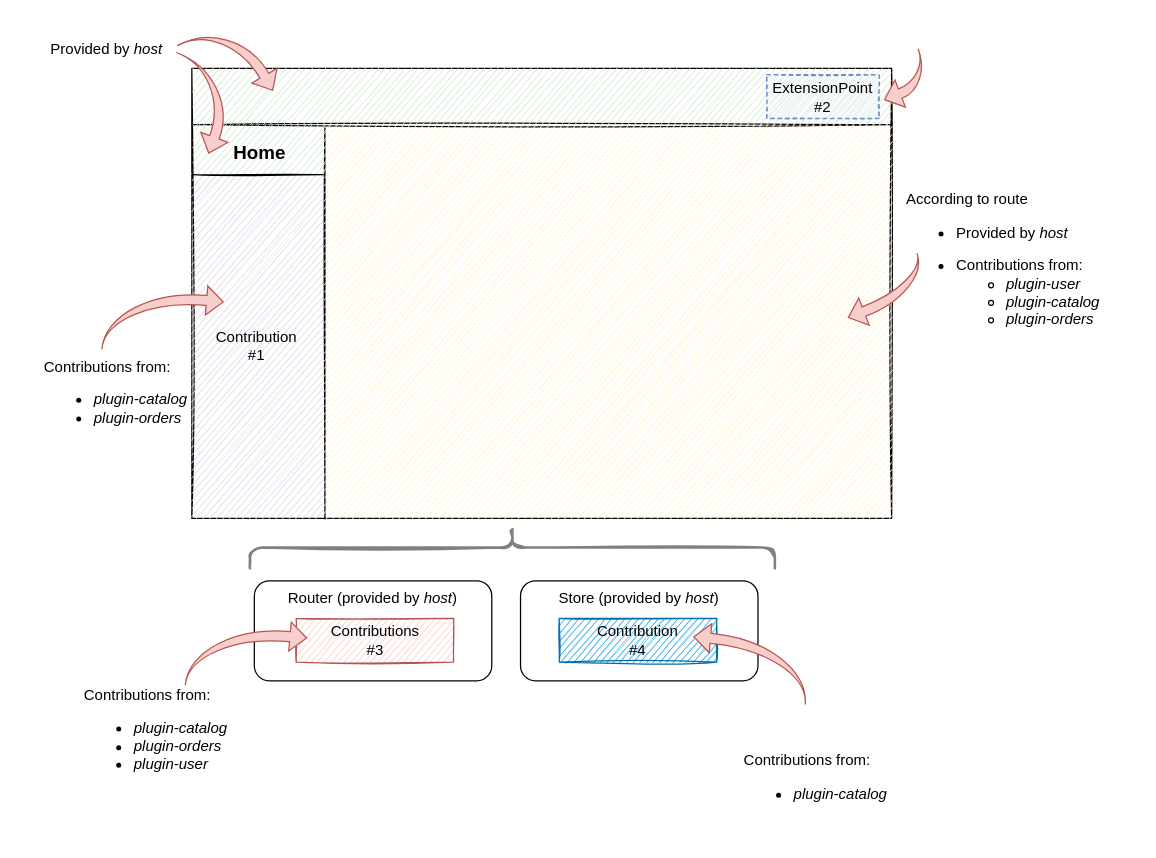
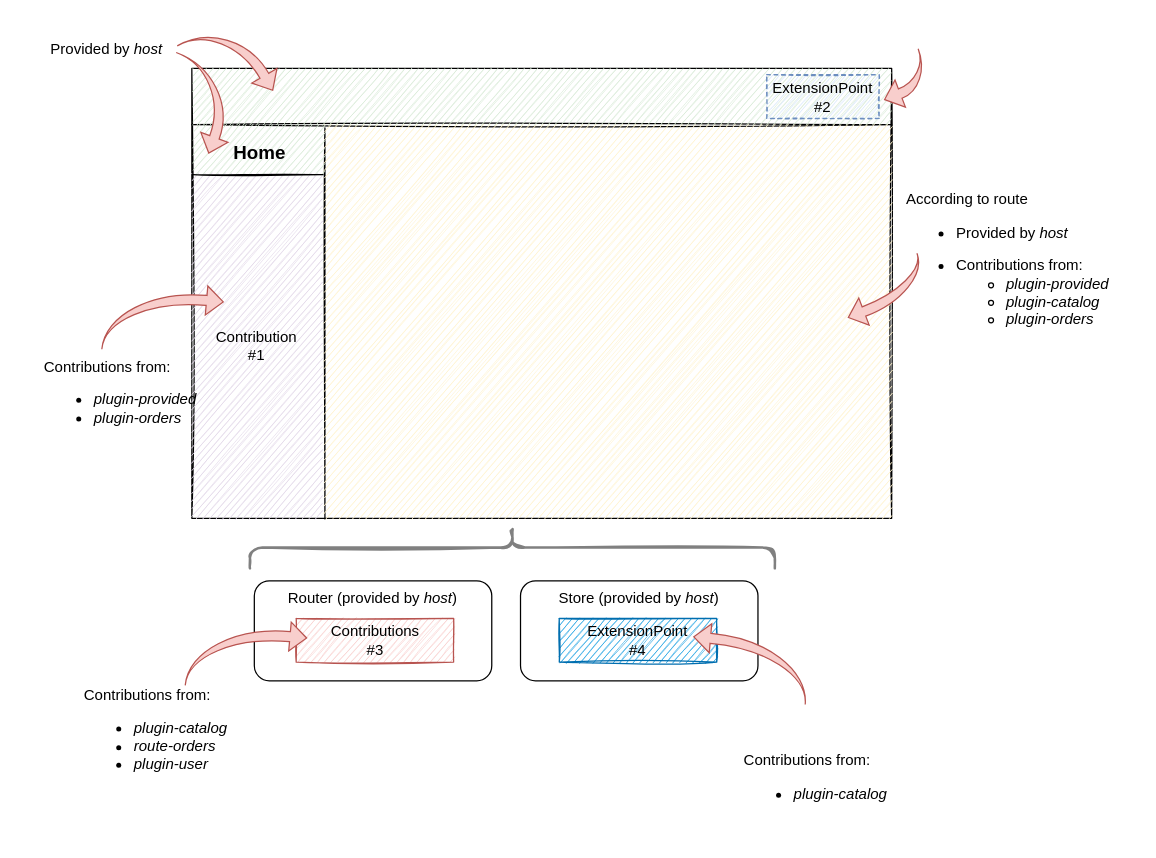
(979, 267) -> (979, 267)
(116, 399) -> (116, 399)
(638, 641) -> (638, 641)
(156, 737) -> (156, 737)
